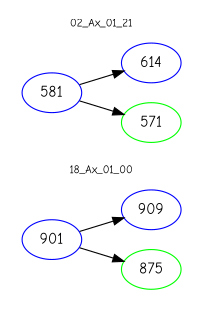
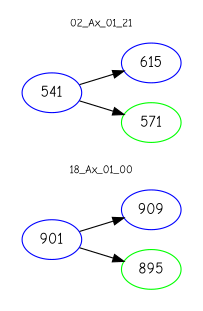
(151, 63) -> (151, 63)
(52, 93) -> (52, 93)
(151, 269) -> (151, 269)
